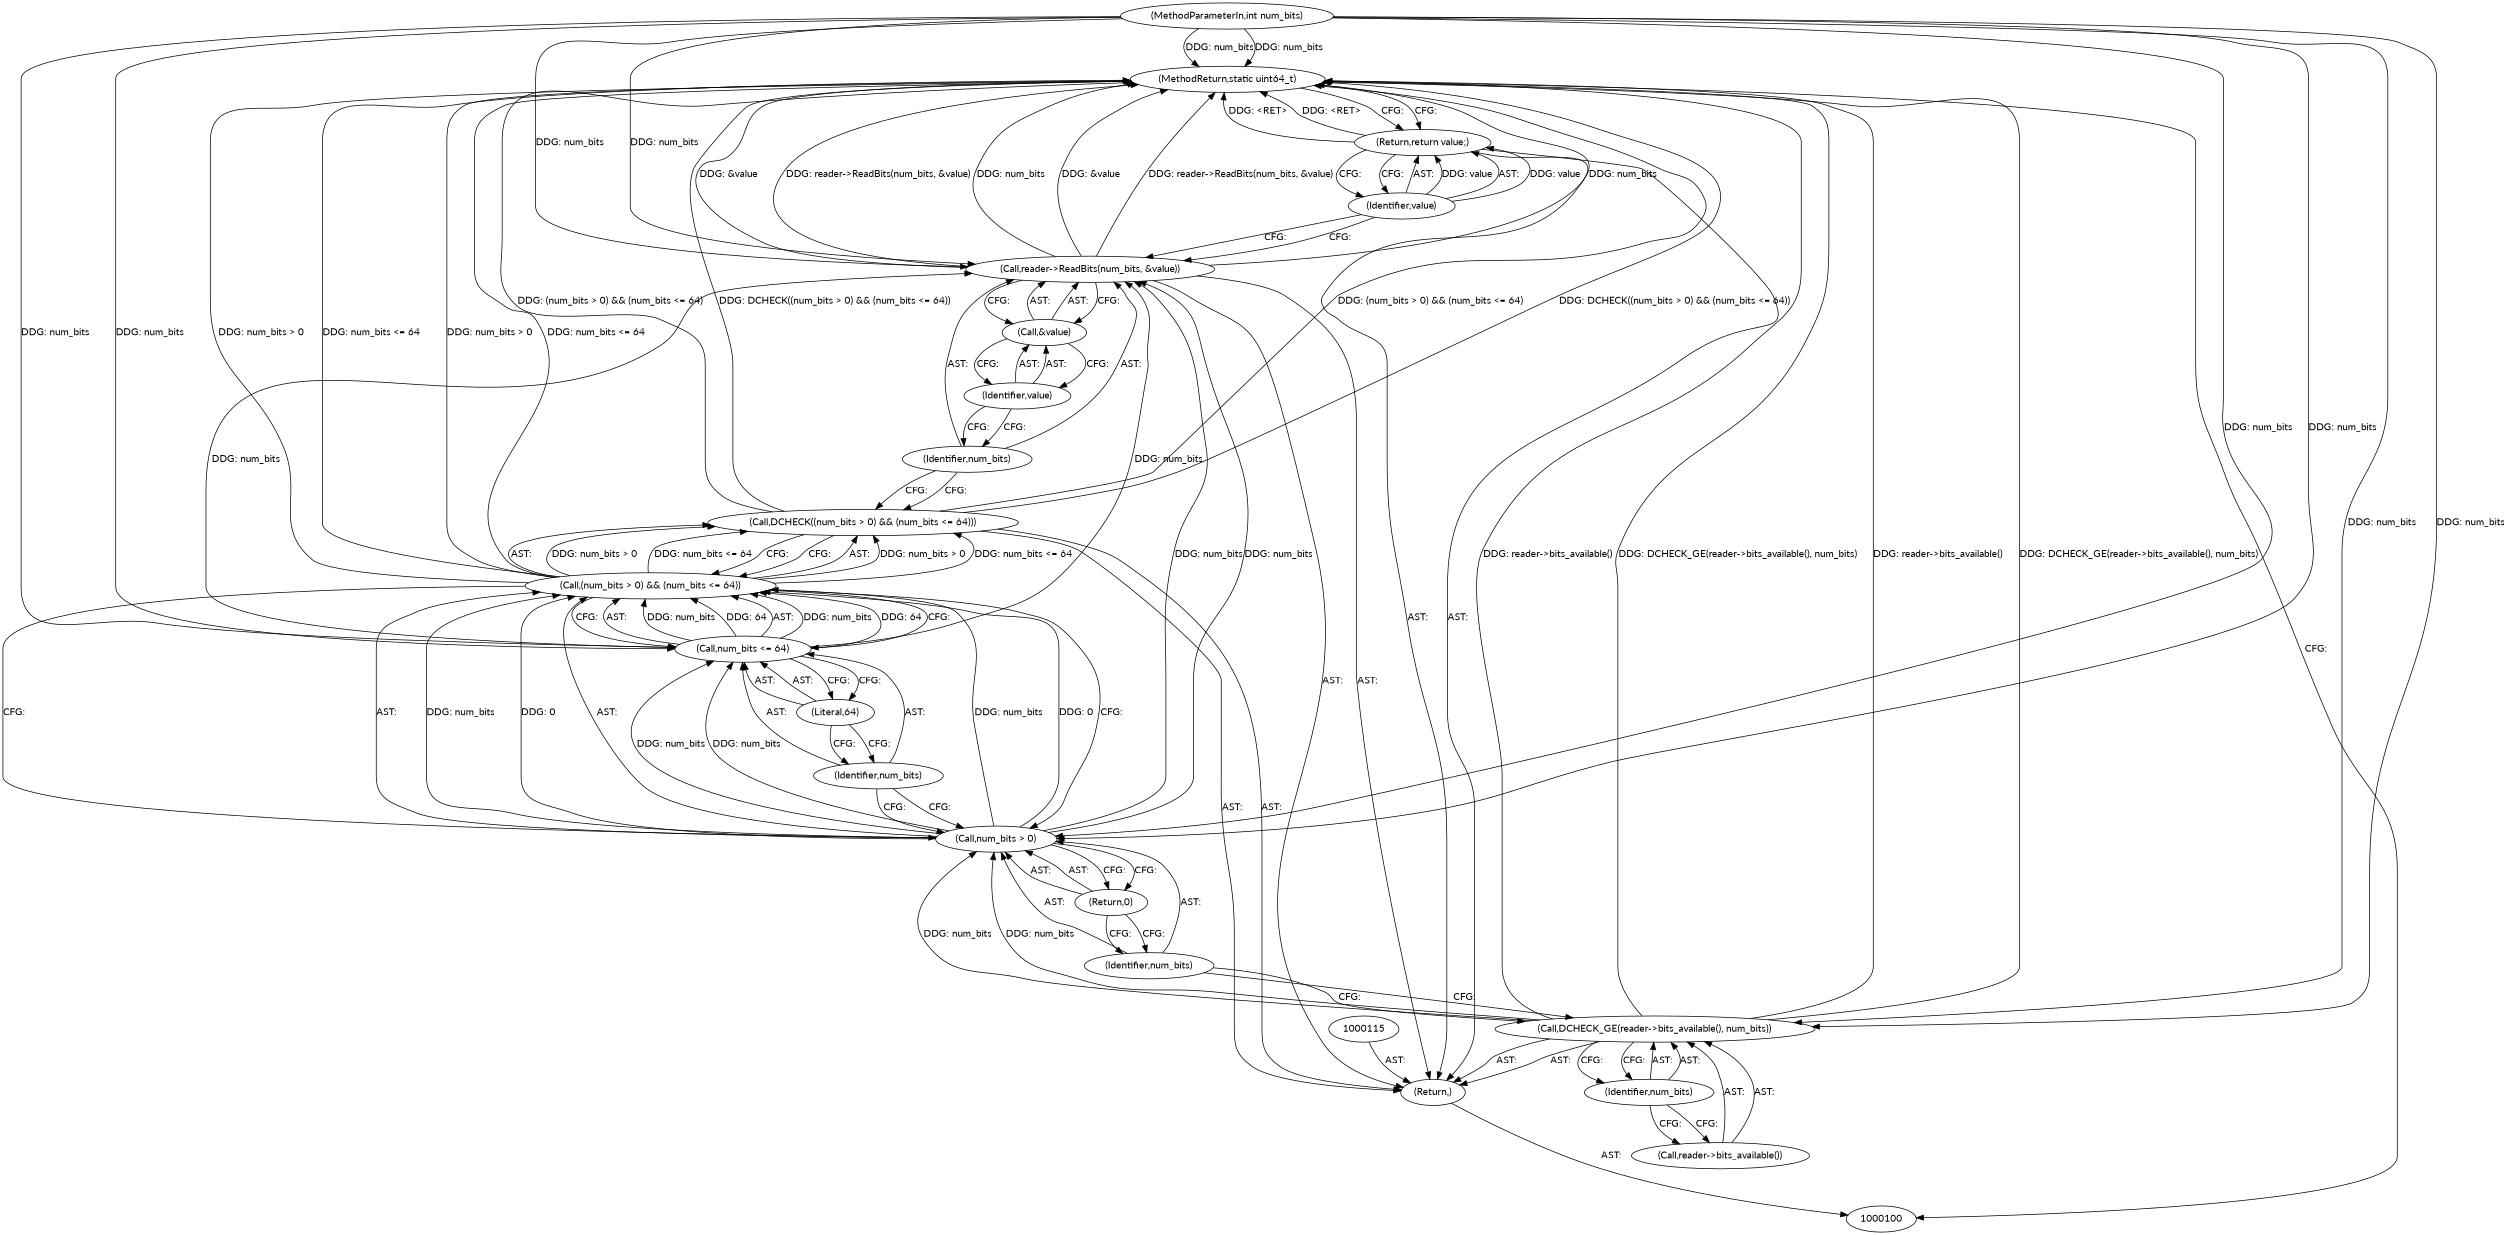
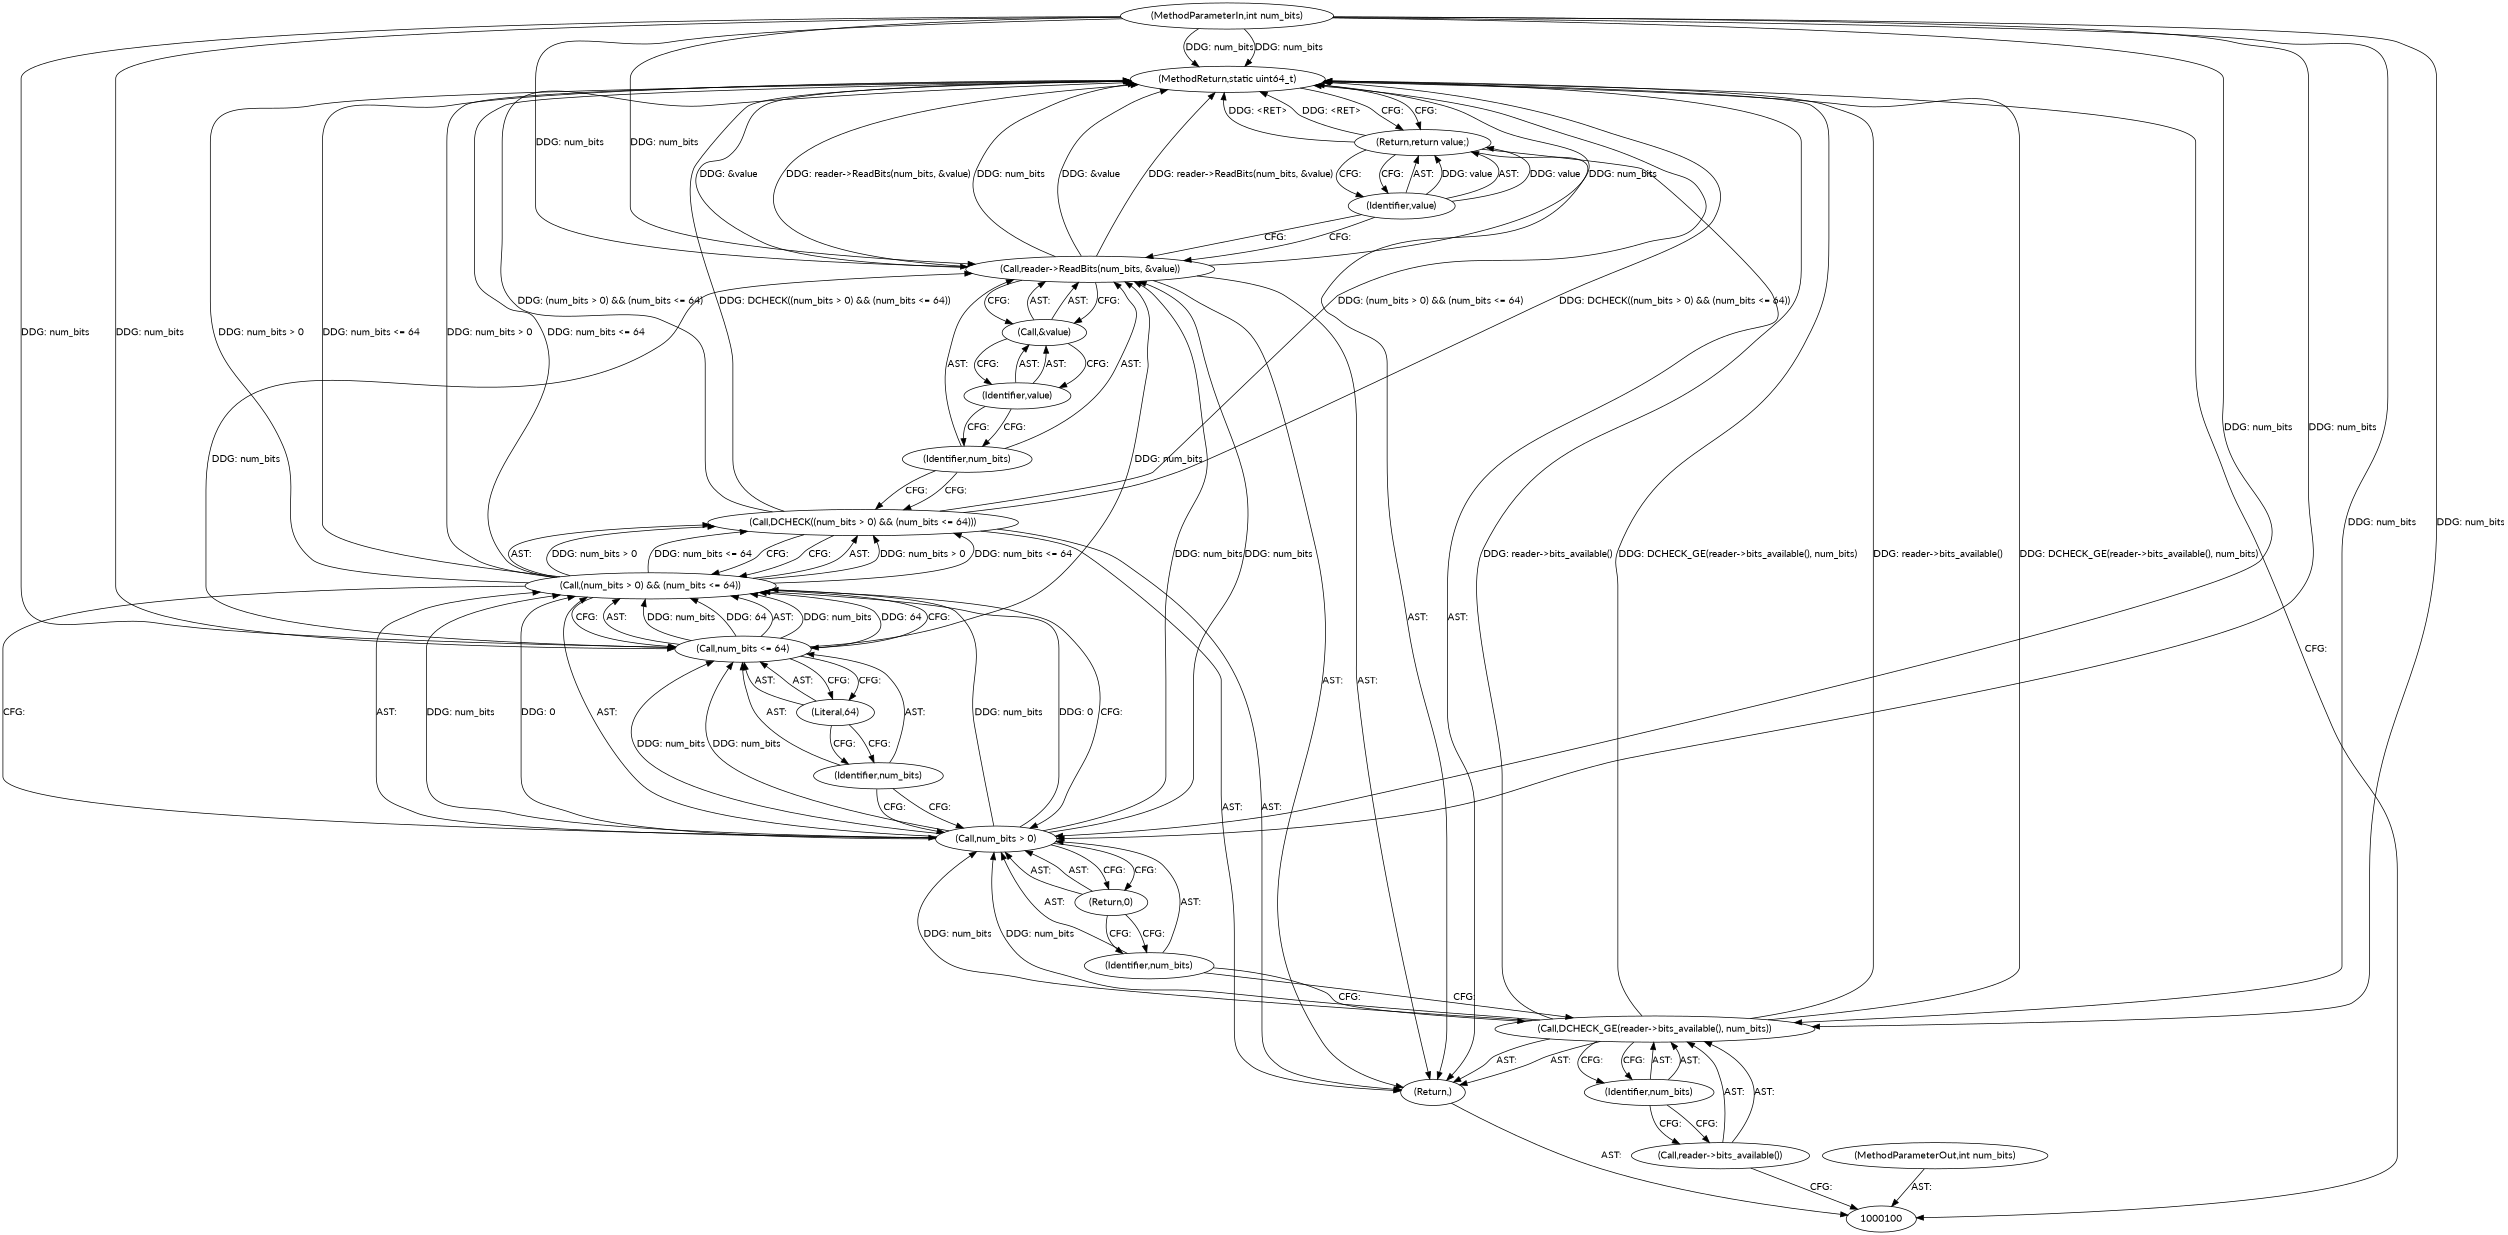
(1364, 1029) -> none
none -> (1935, 1156)
none -> (1801, 1187)
